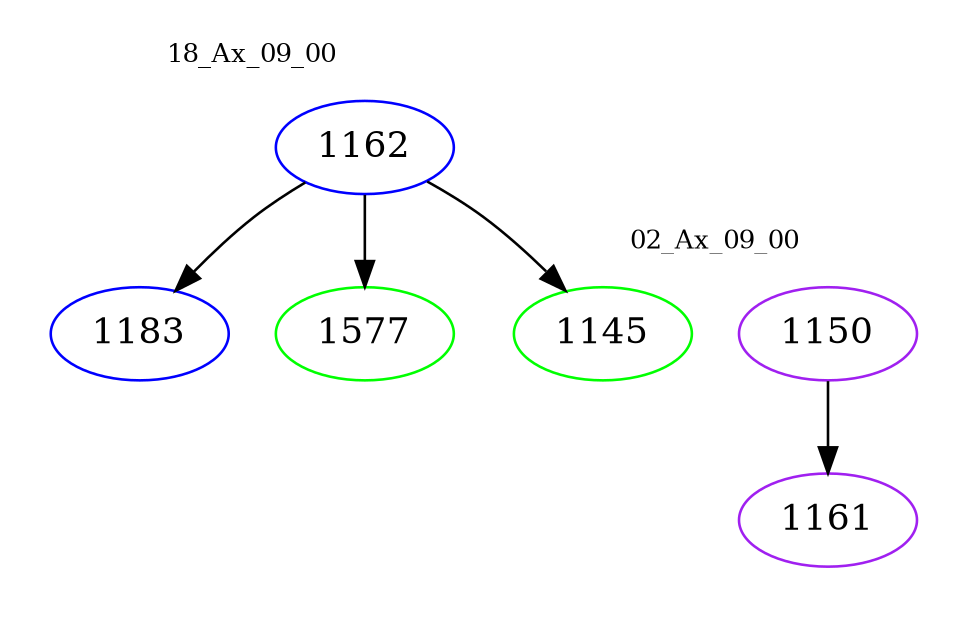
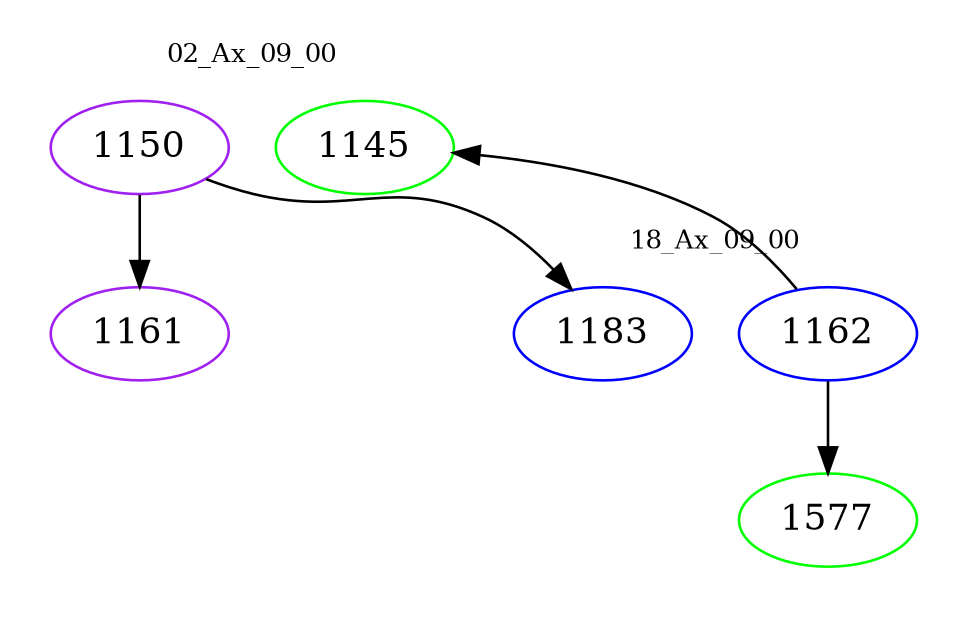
(246, 223) -> (389, 198)
